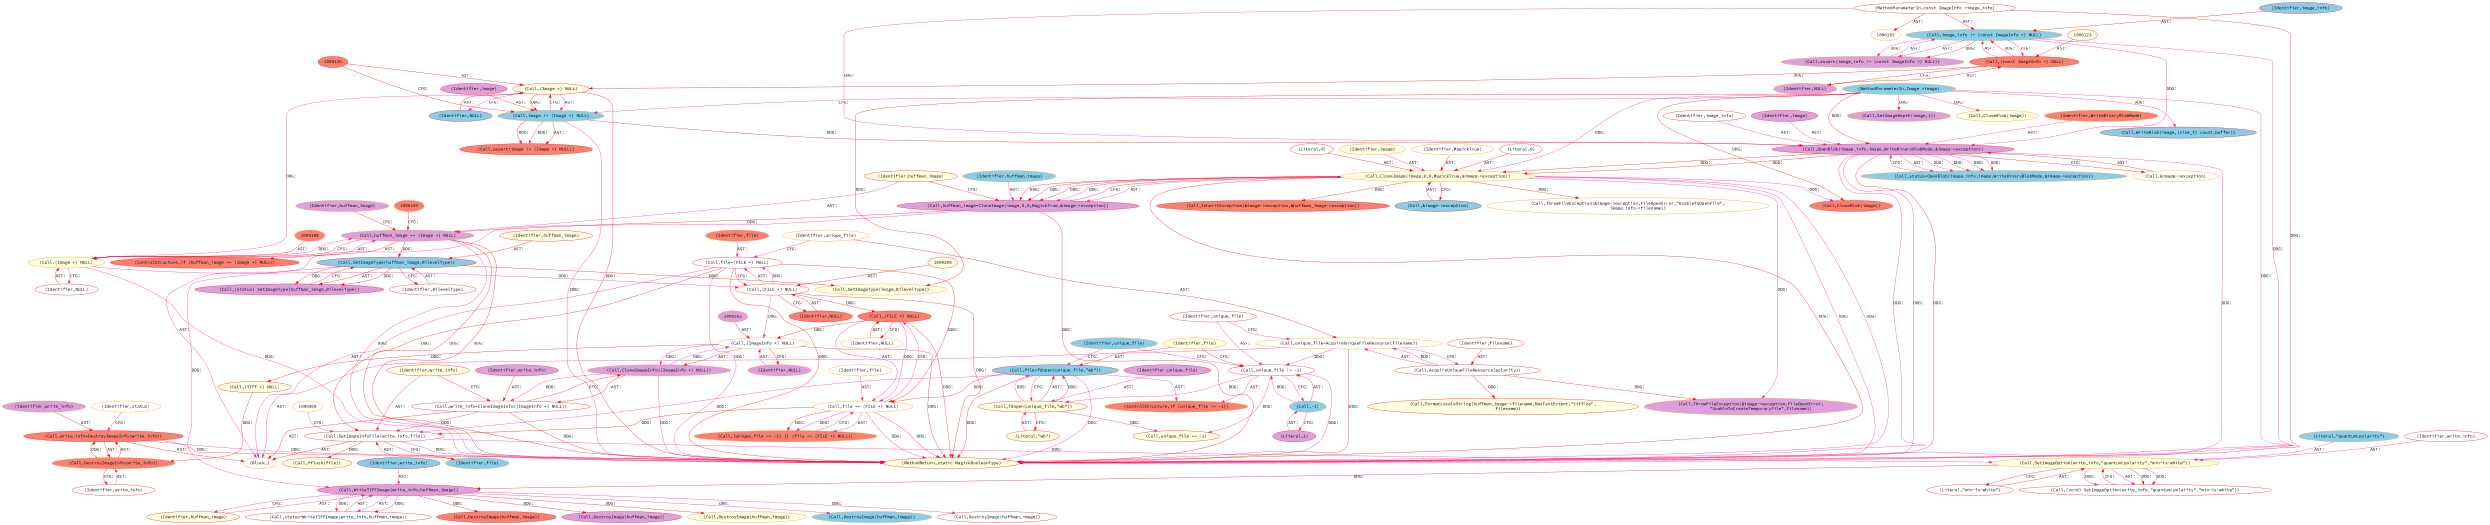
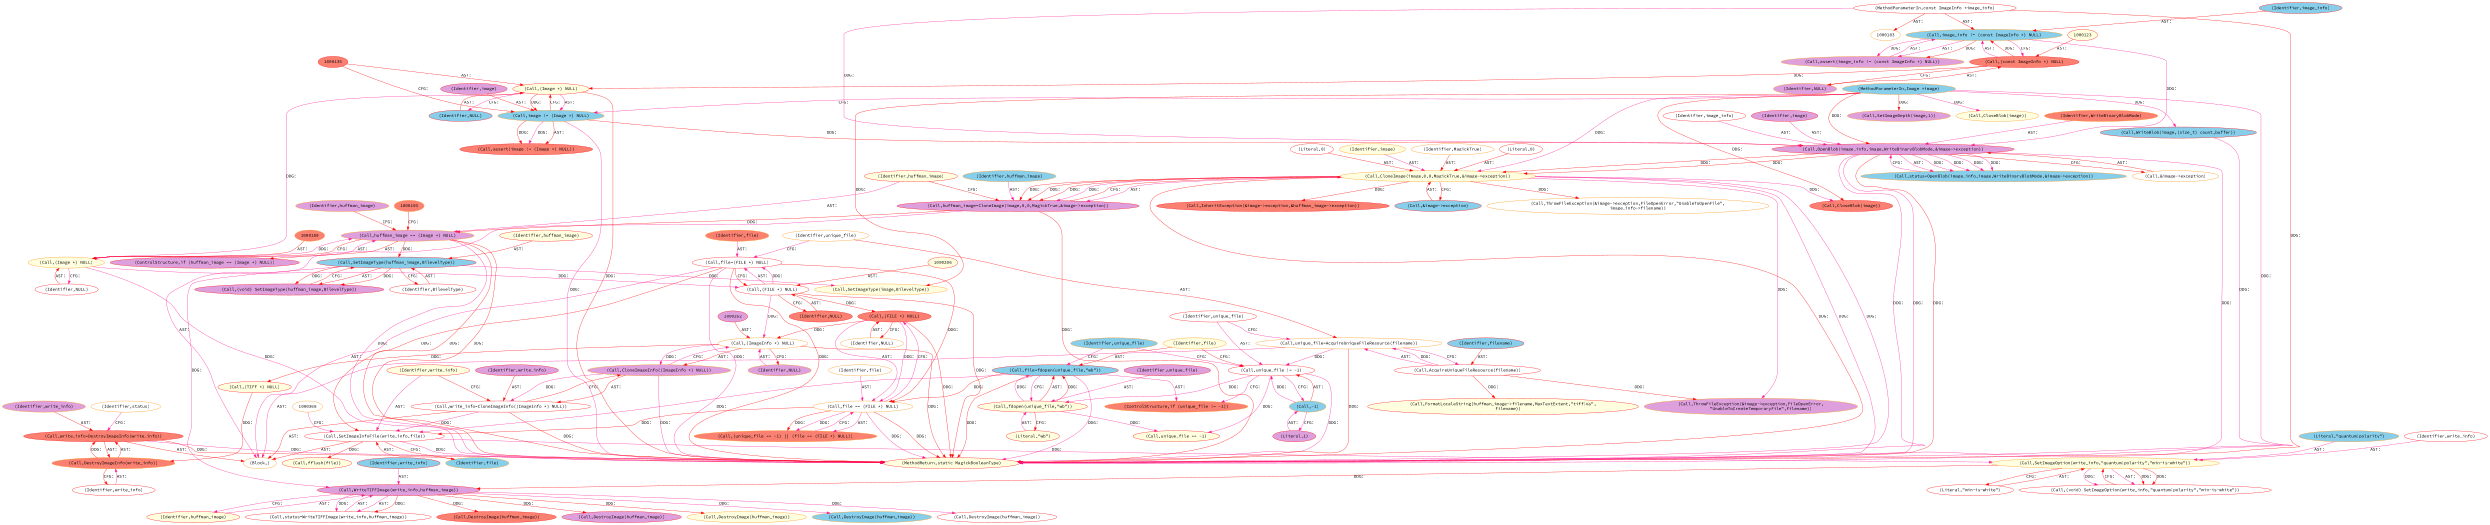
(205, 263) -> (205, 263)
(647, 275) -> (647, 275)
(289, 290) -> (289, 290)
(733, 316) -> (733, 316)
(1486, 343) -> (1486, 343)
(700, 357) -> (700, 357)
(1467, 370) -> (1467, 370)
(1257, 387) -> (1257, 387)
(2210, 451) -> (1953, 455)
